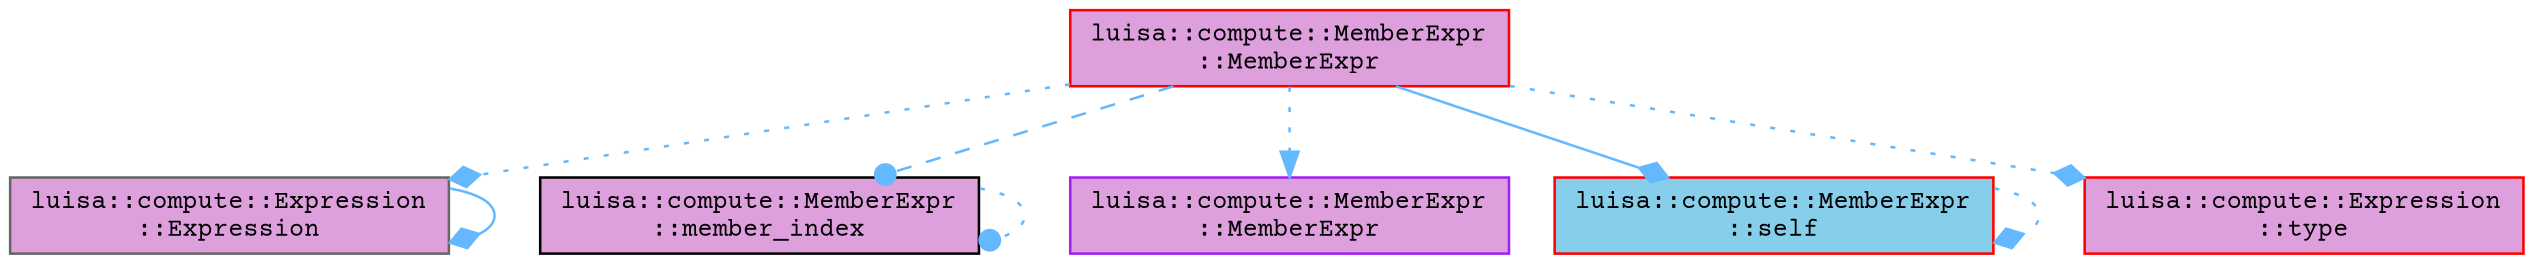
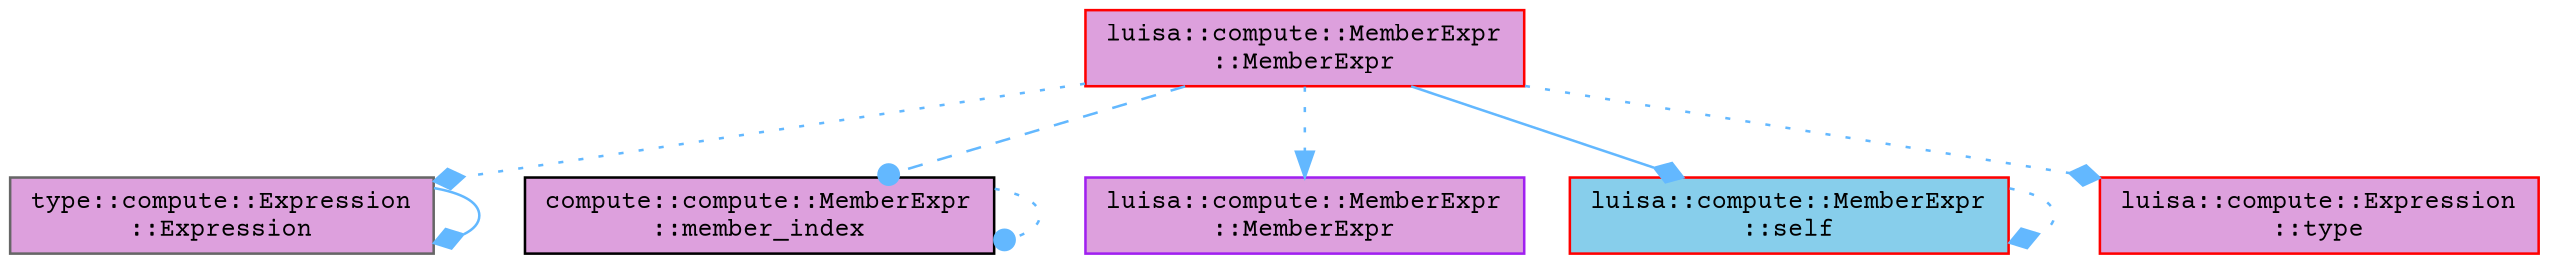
(230, 216) -> (222, 216)
(760, 216) -> (760, 216)
